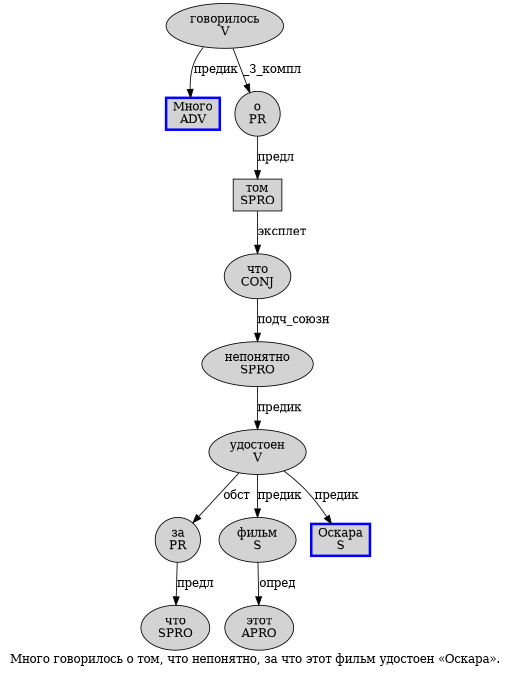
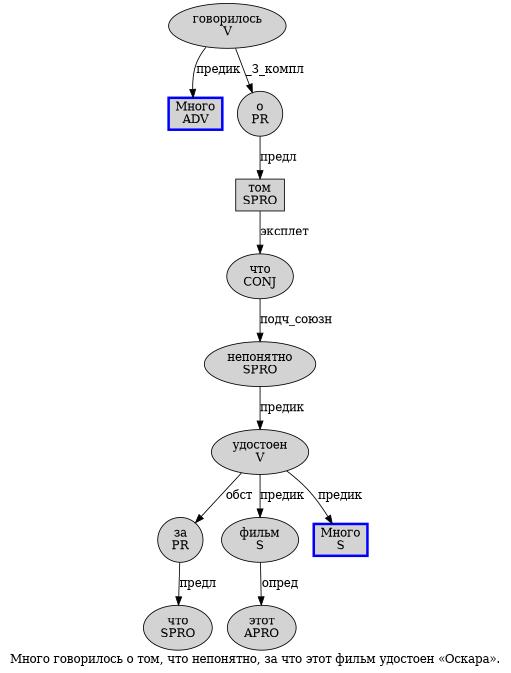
(341, 540) -> (341, 540)
